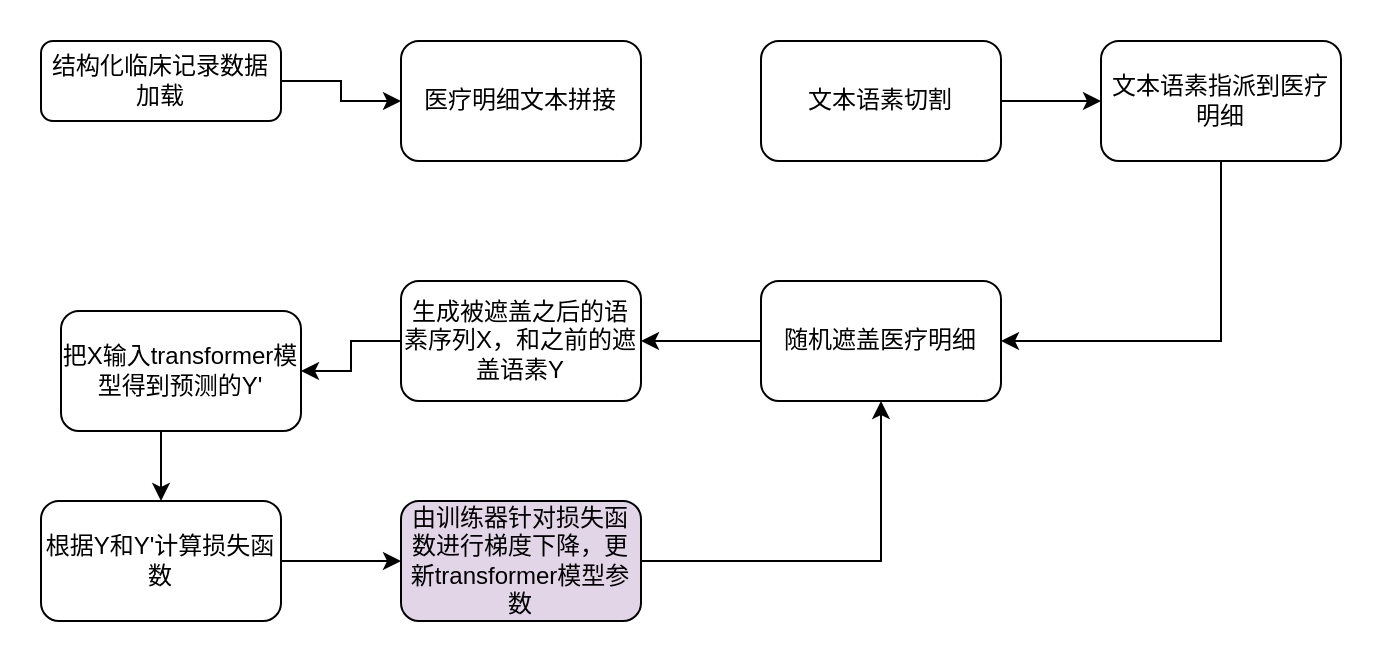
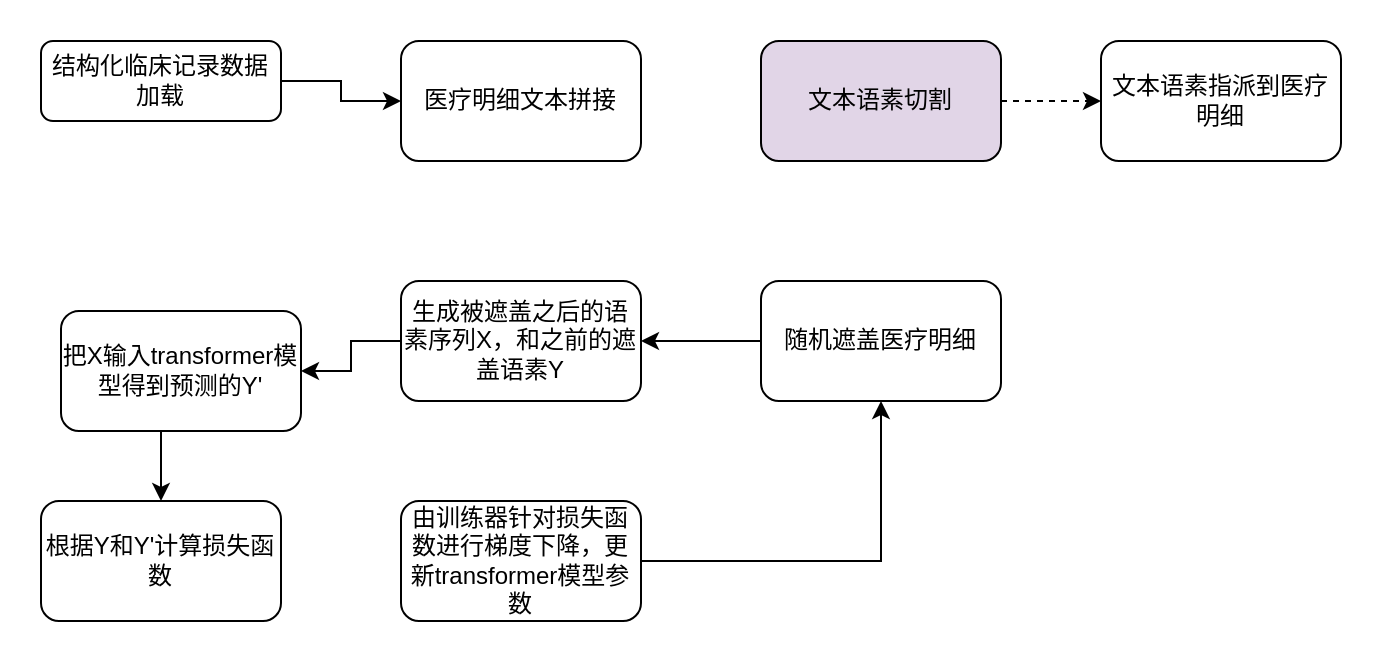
(881, 101) -> (881, 101)
(1045, 101) -> (1045, 101)
(1208, 341) -> none
(334, 561) -> none
(521, 561) -> (521, 561)
